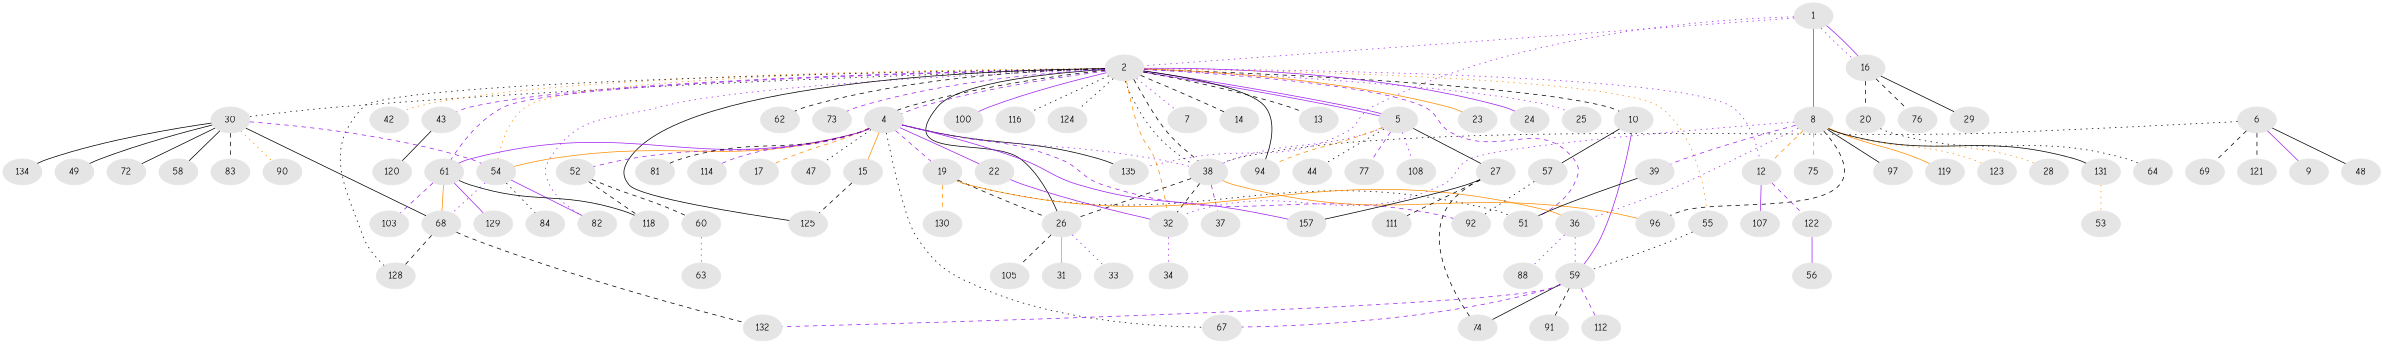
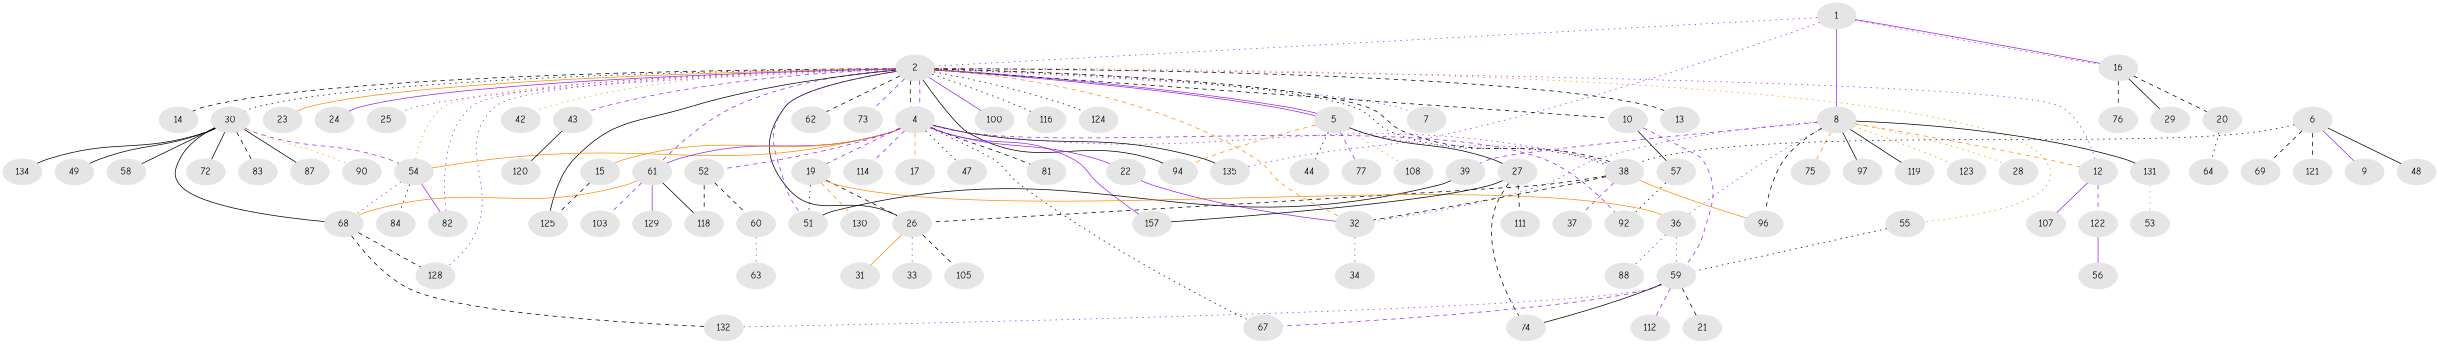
(508, 87) -> (506, 102)
(1407, 146) -> (1367, 142)
(1890, 149) -> (1876, 146)
none -> (310, 172)
(1615, 201) -> (1712, 180)
(1172, 314) -> (1203, 316)
(1549, 328) -> (1702, 328)
